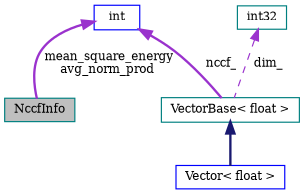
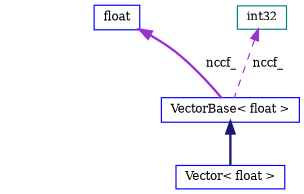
(117, 18) -> (117, 18)
(267, 64) -> (267, 64)
(40, 110) -> none
(230, 110) -> (230, 110)
